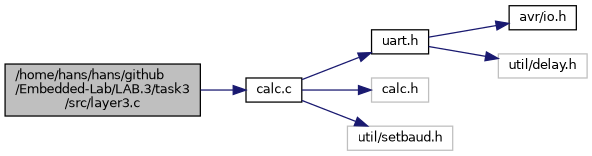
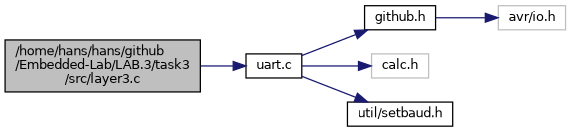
(543, 18) -> (532, 18)
(400, 42) -> (400, 18)
(543, 66) -> none
(274, 90) -> (274, 66)
(400, 138) -> (400, 114)
